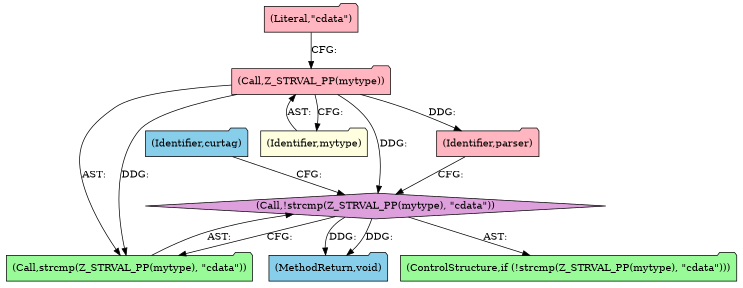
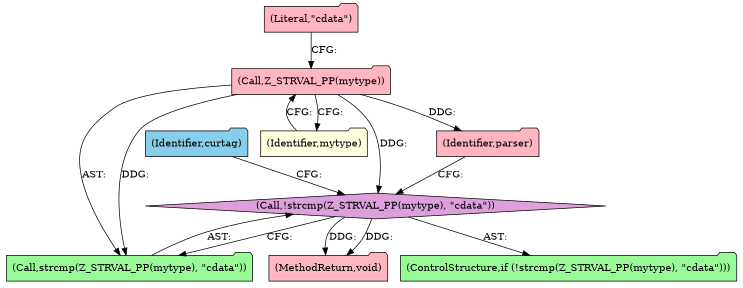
(301, 113) -> (301, 113)
(328, 268) -> (328, 268)
